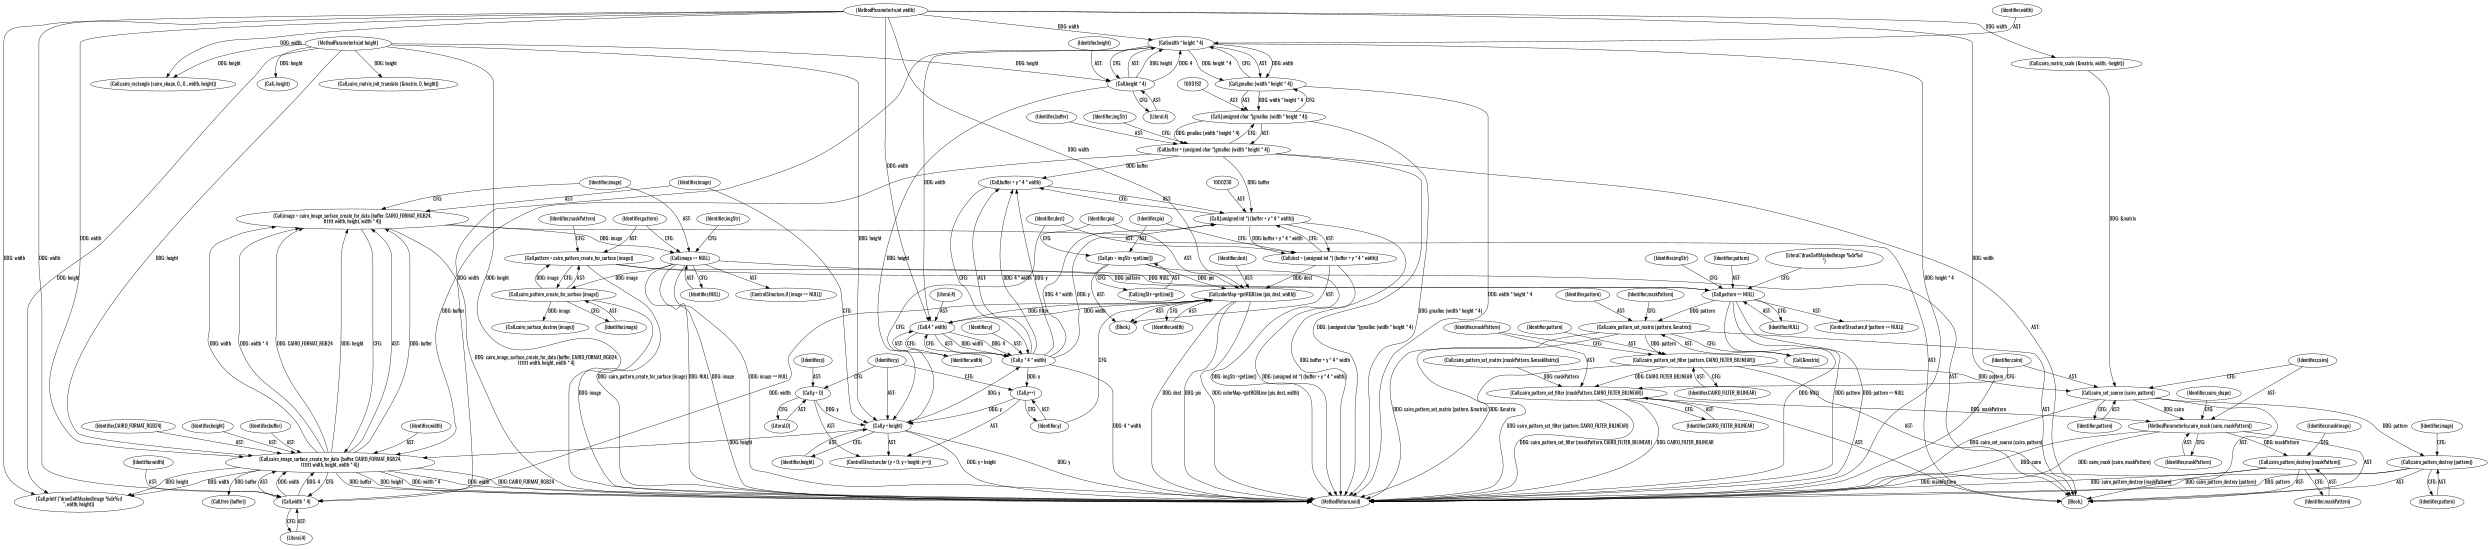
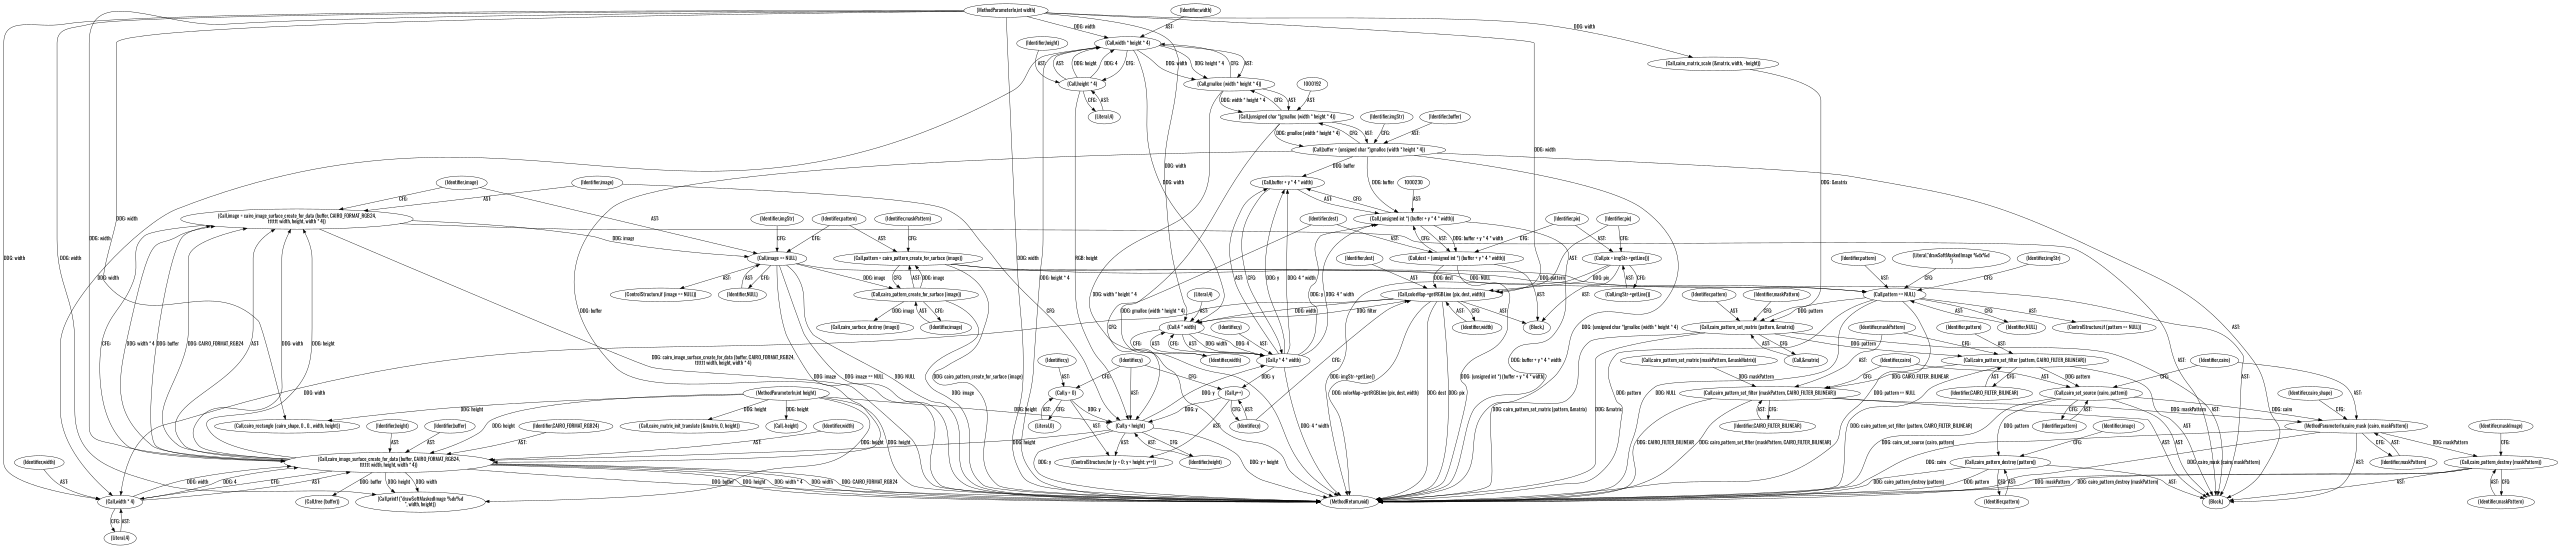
(749, 51) -> none
(2110, 223) -> (1821, 189)
(898, 259) -> (1087, 259)
